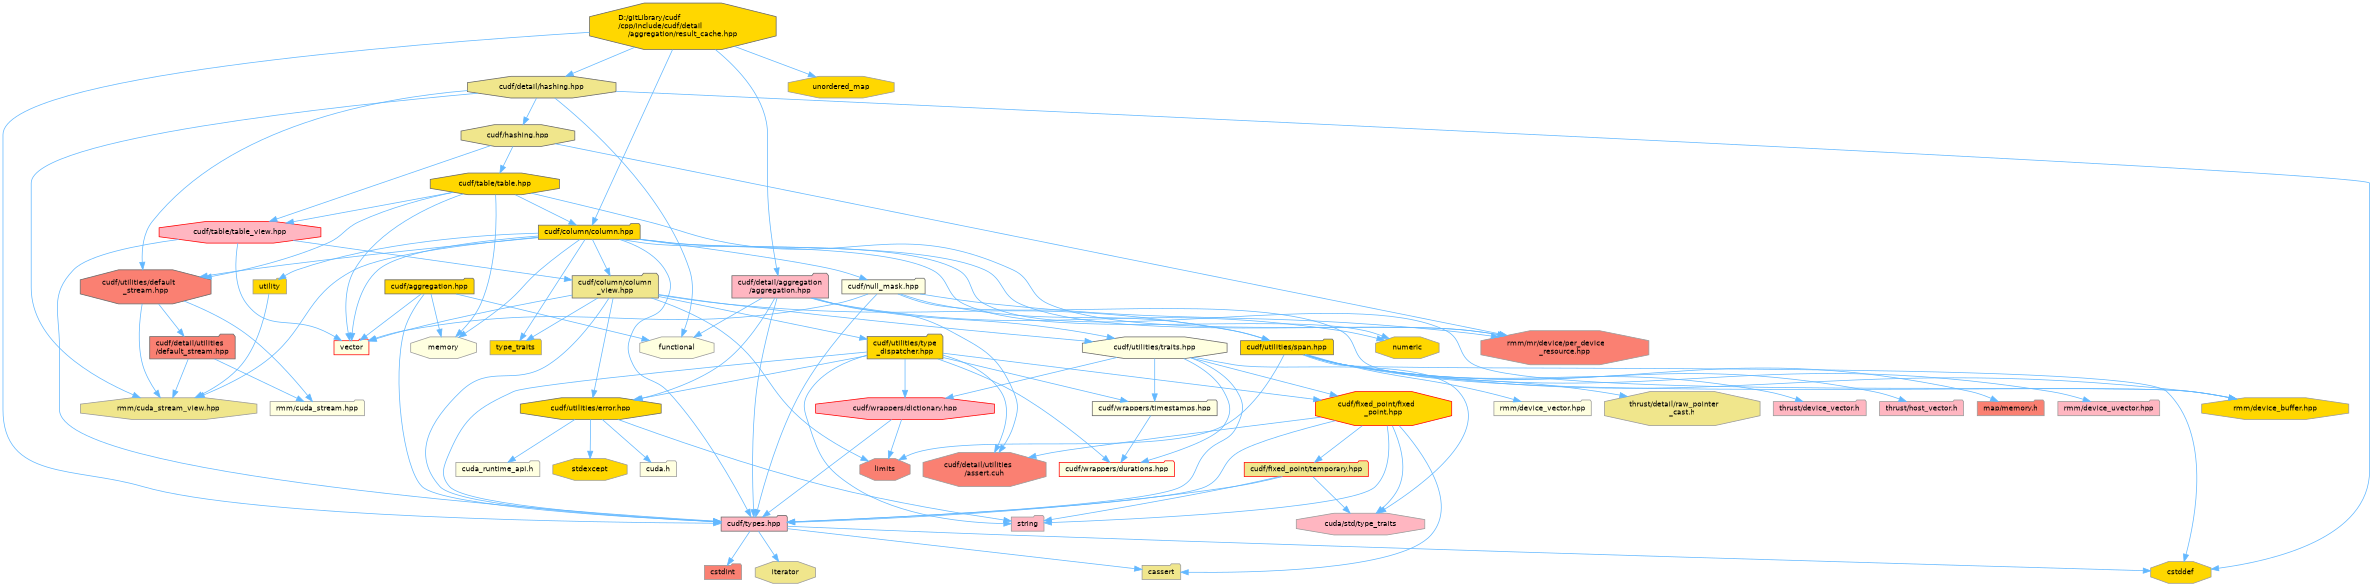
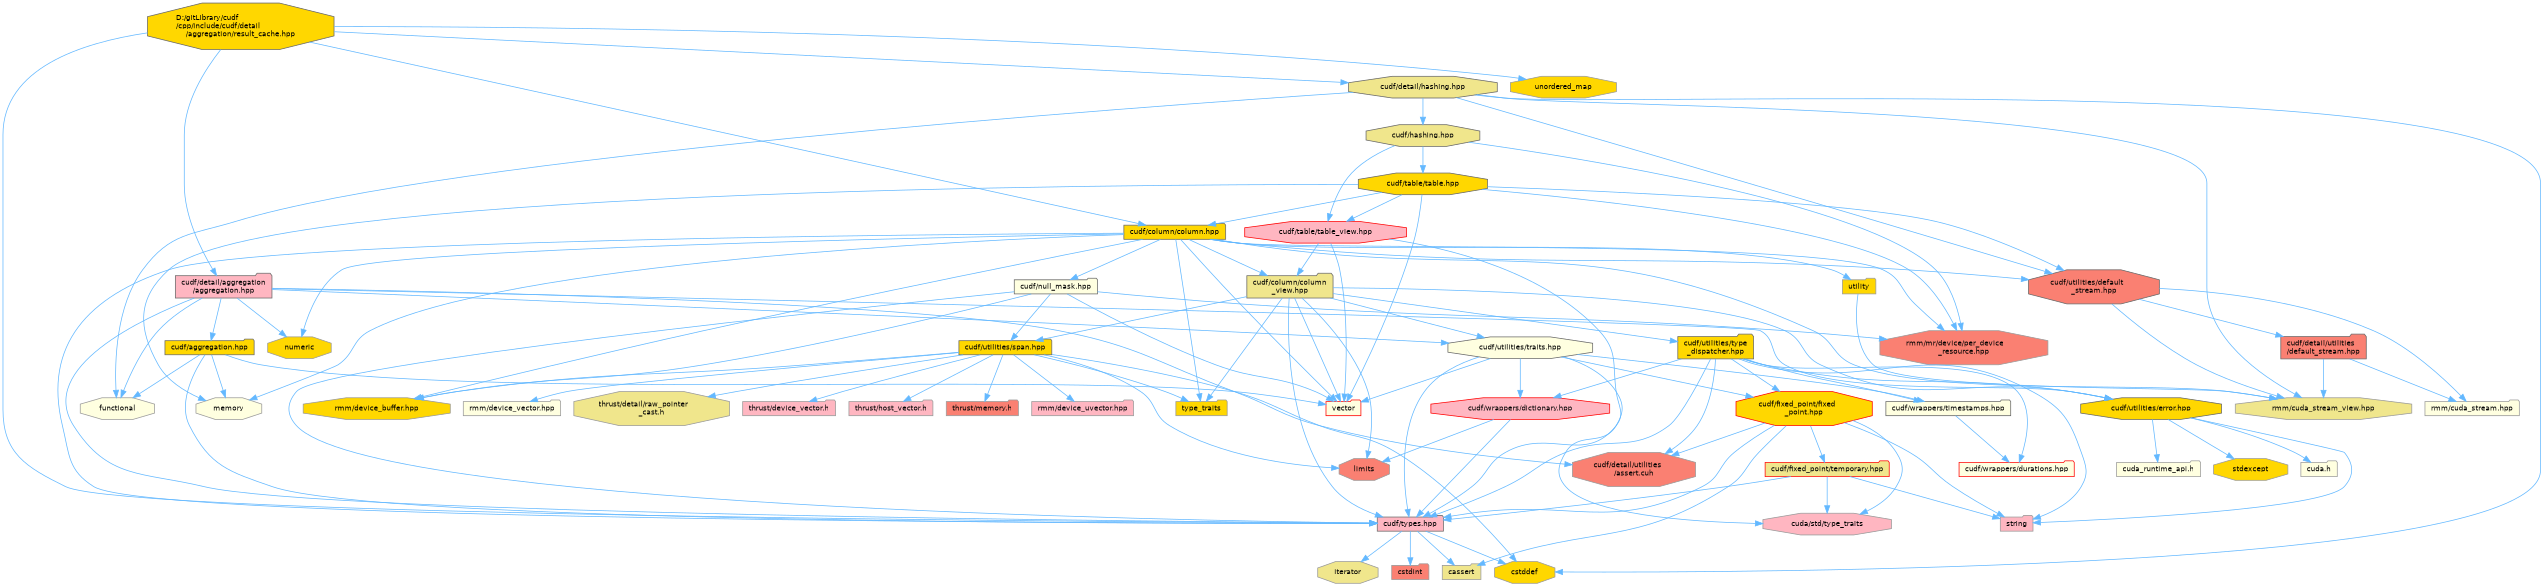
none -> (217, 316)
none -> (1131, 380)
(2011, 409) -> (982, 409)
(1229, 416) -> (1429, 379)
